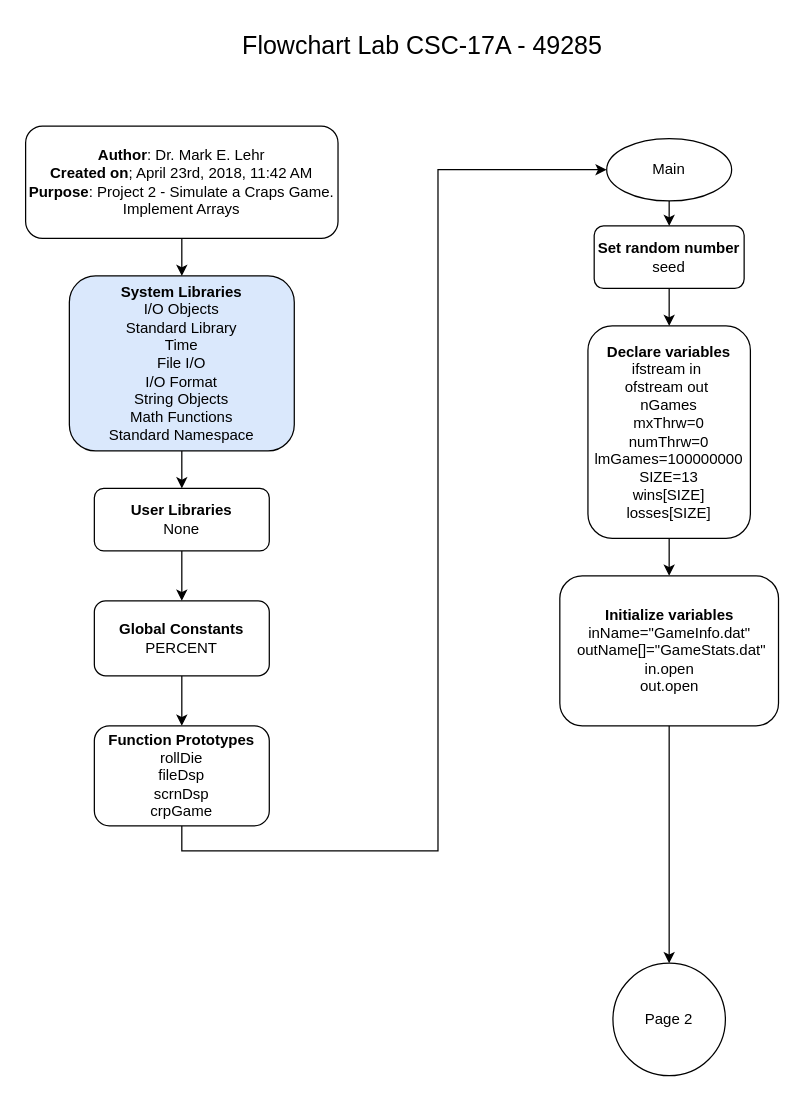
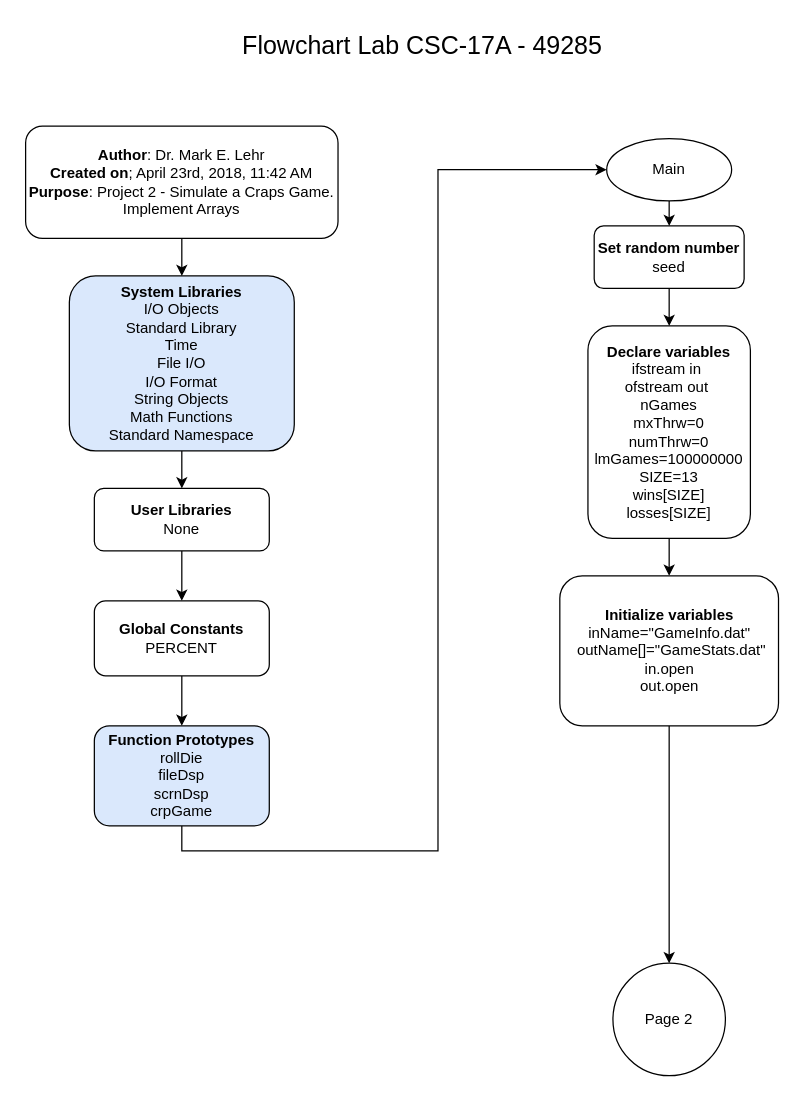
(182, 776) -> (182, 776)
